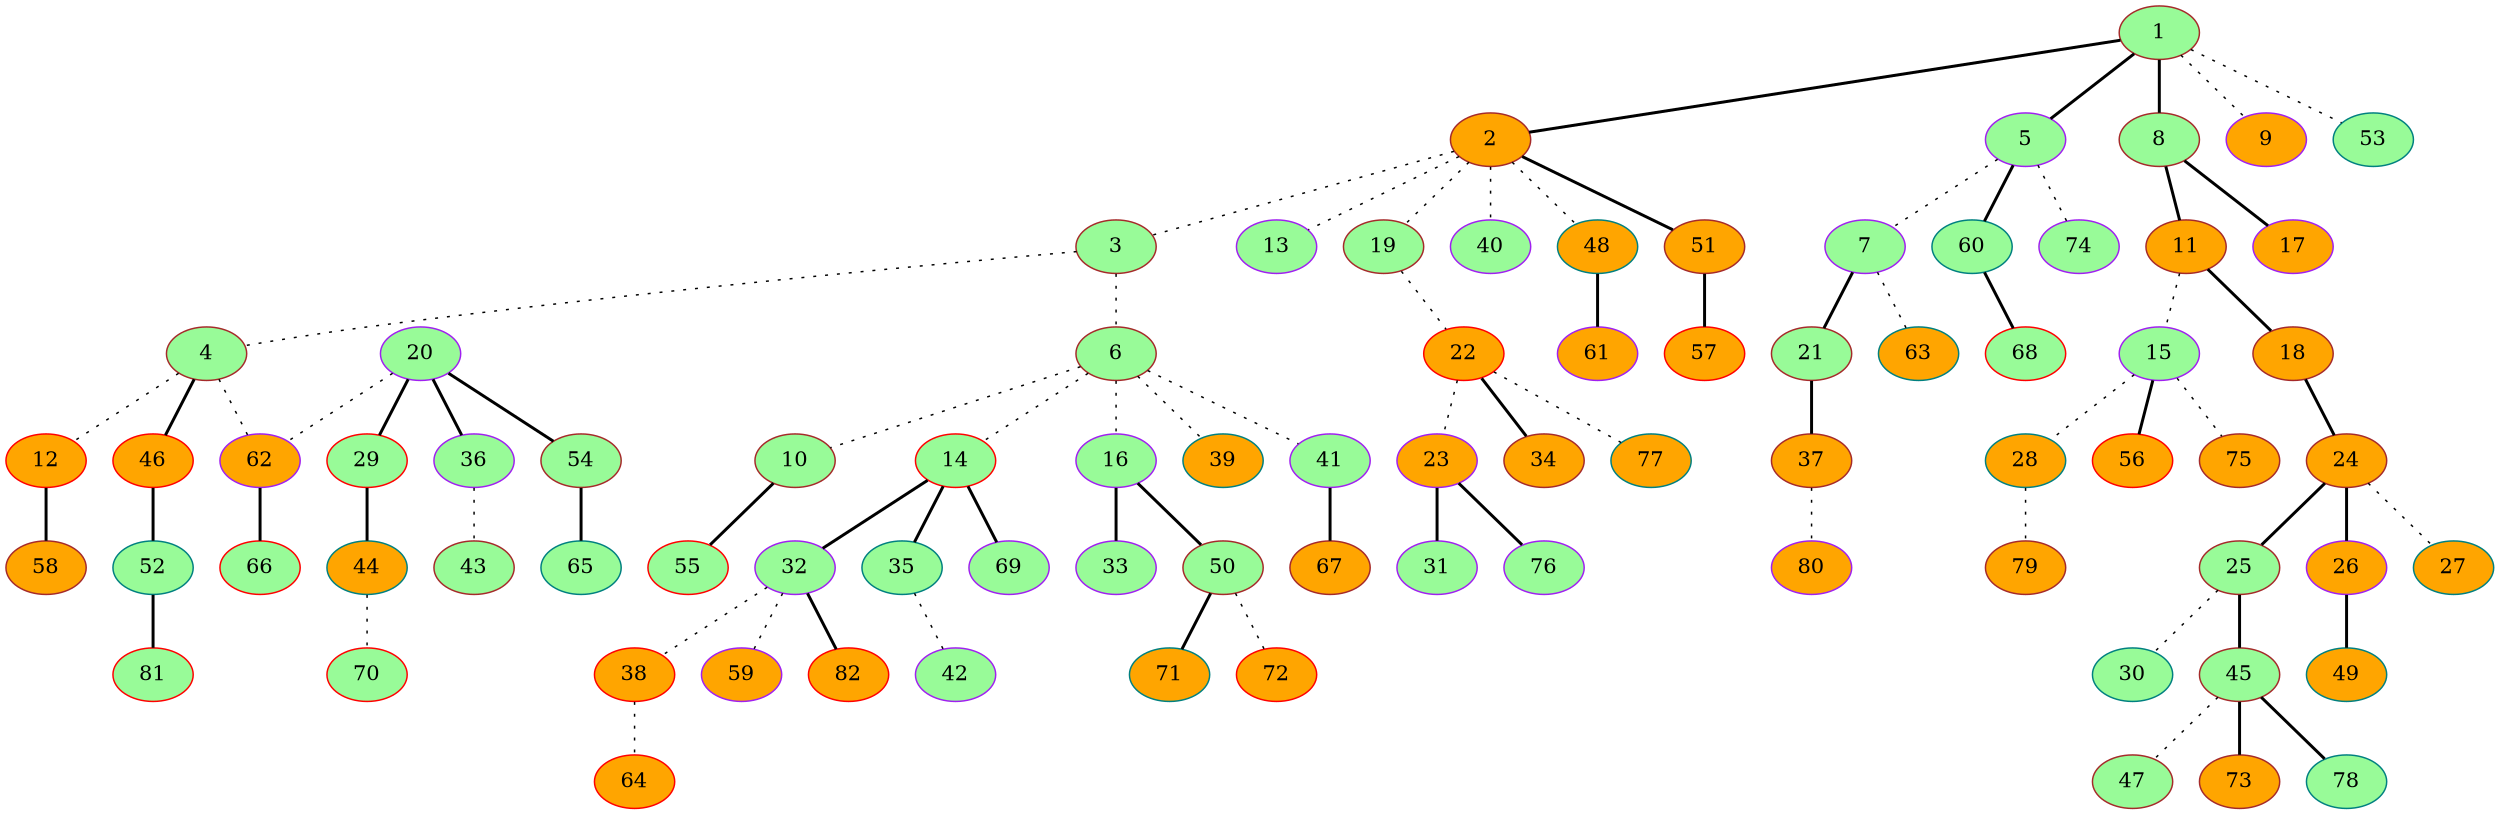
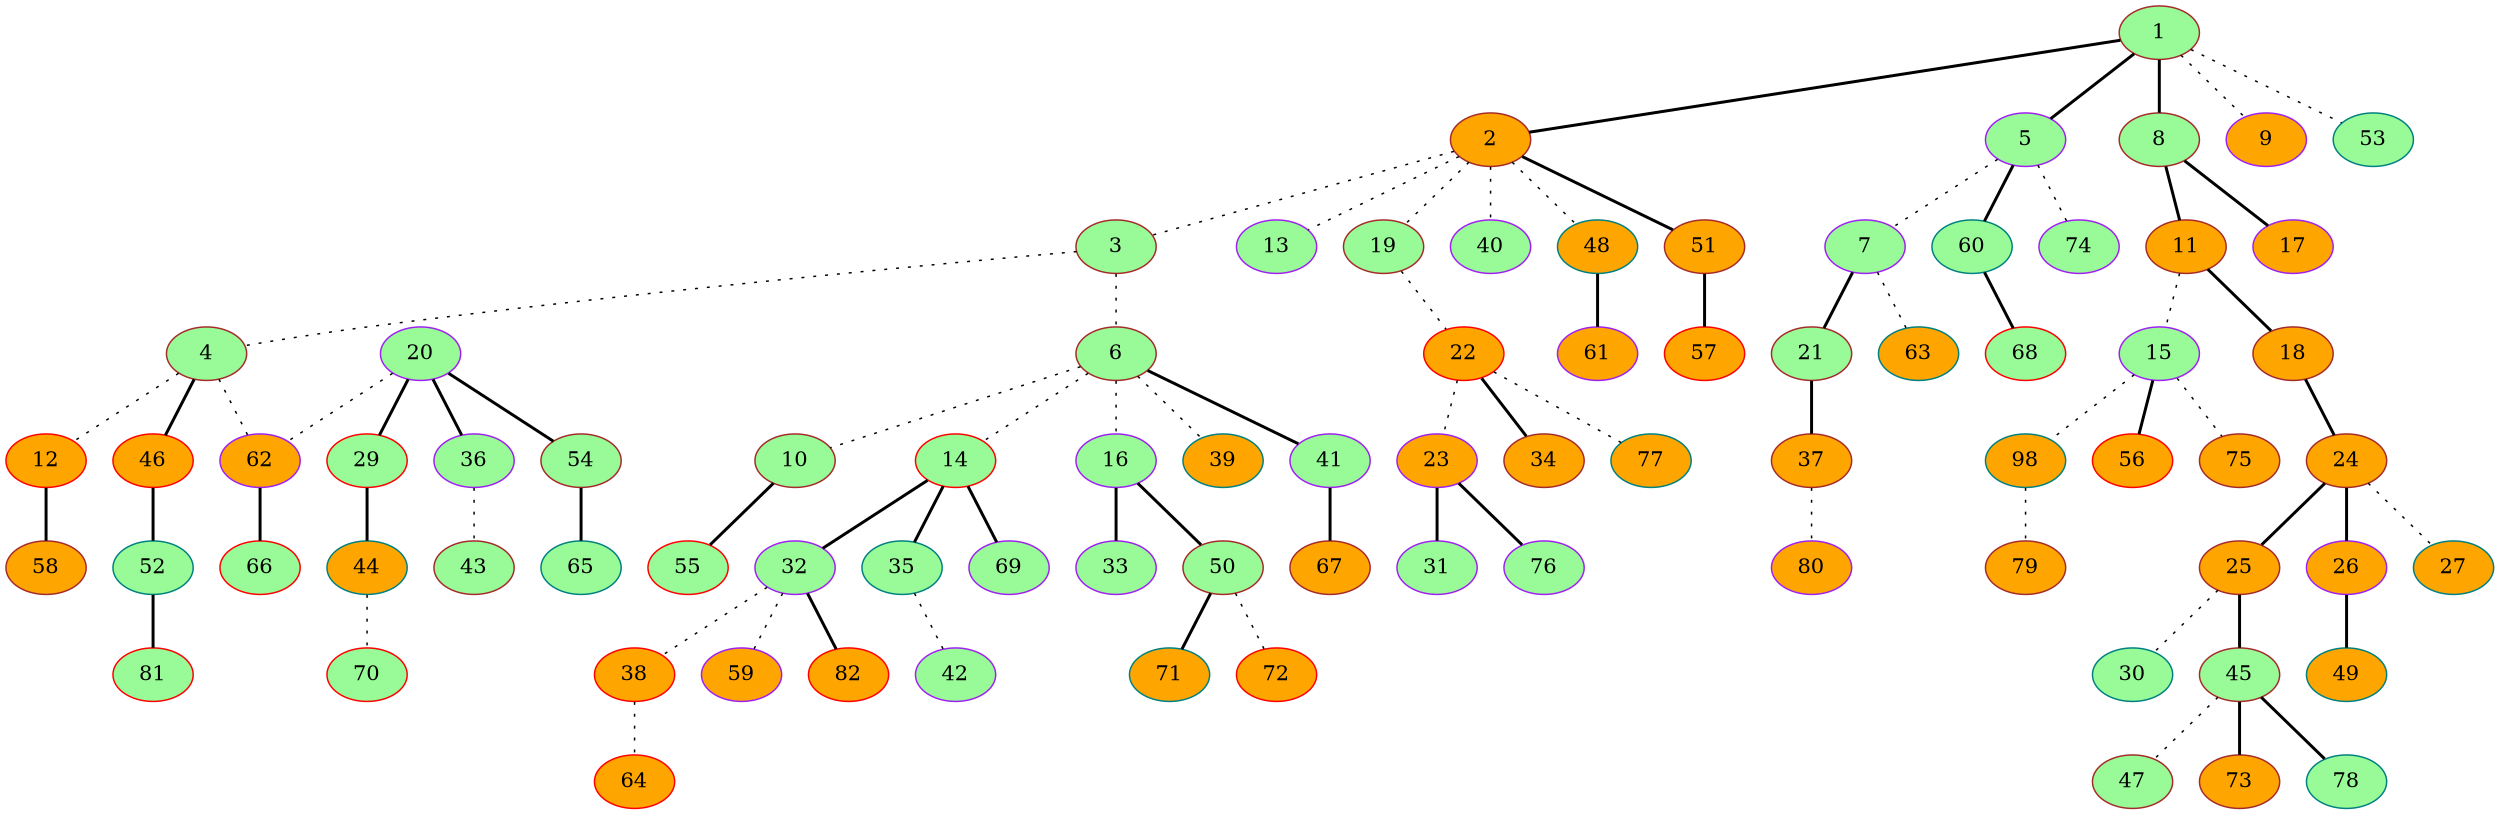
(1223, 407) -> (1223, 407)
(2026, 461) -> (2026, 461)
(2240, 568) -> (2240, 568)
